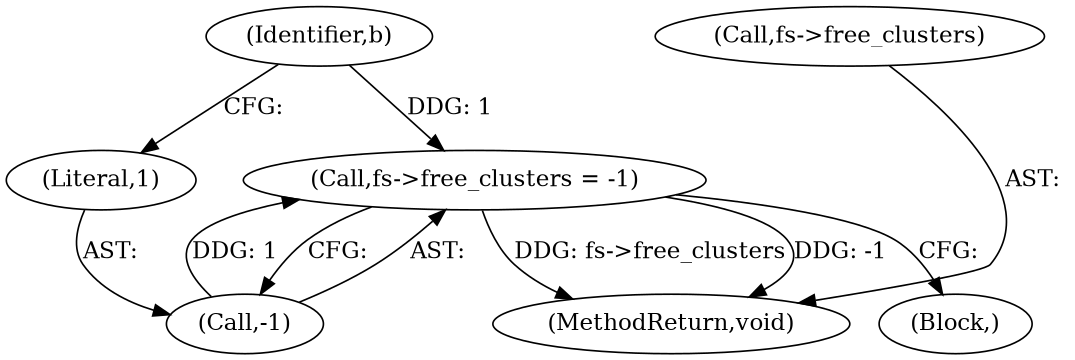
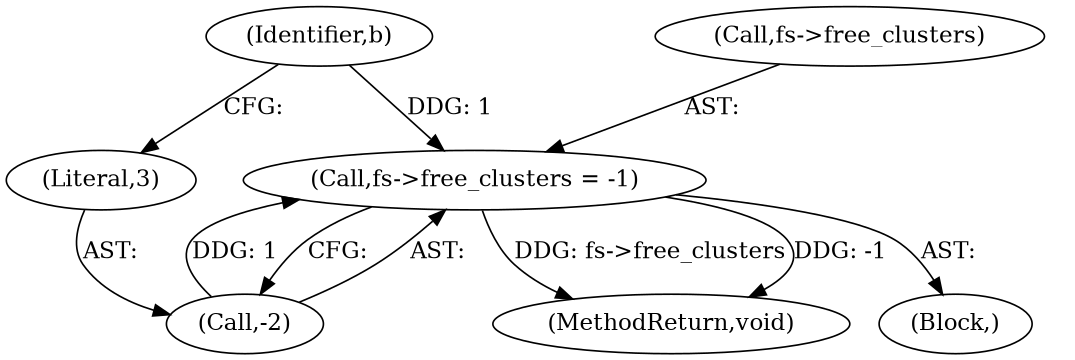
(101, 180) -> (101, 180)
(1004, 234) -> (671, 105)
(952, 252) -> (952, 252)
(245, 324) -> (245, 324)
